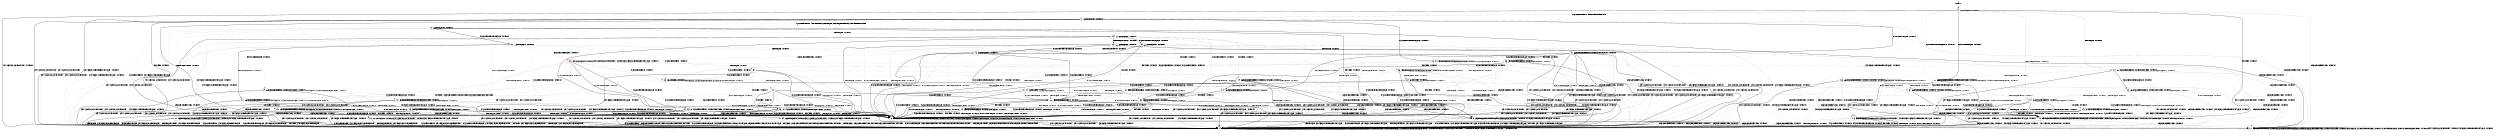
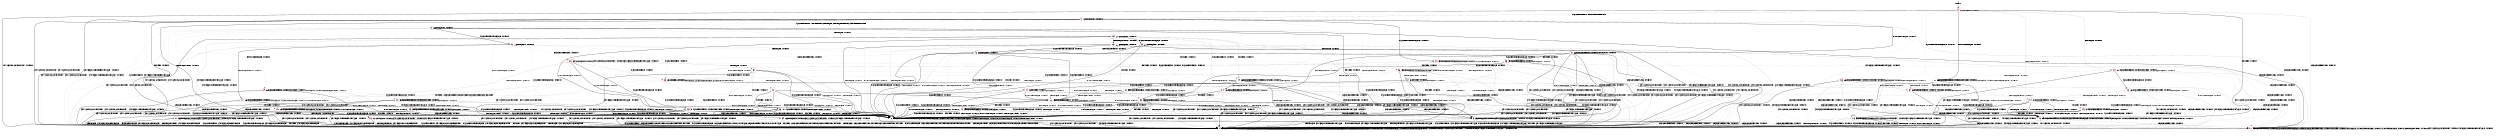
(740, 70) -> (740, 70)
(323, 113) -> (323, 113)
